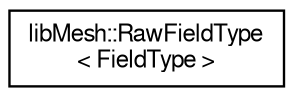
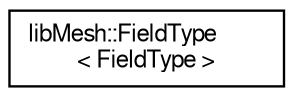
(147, 49) -> (147, 49)
